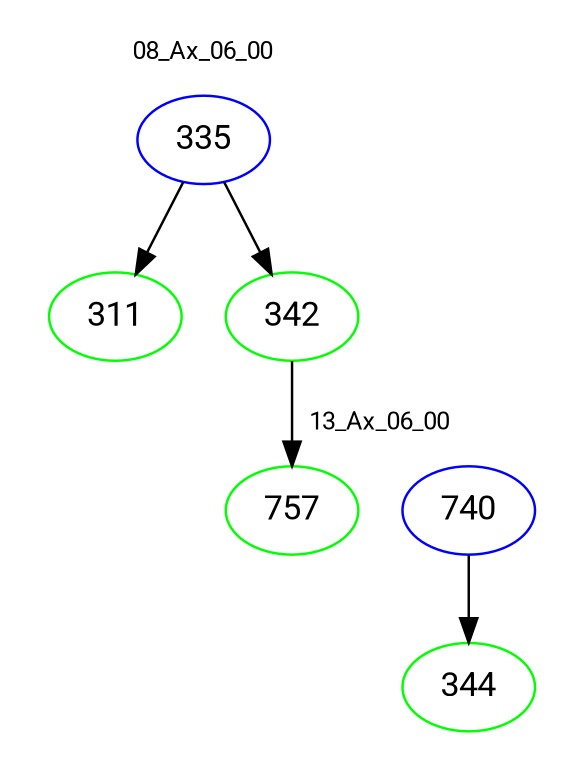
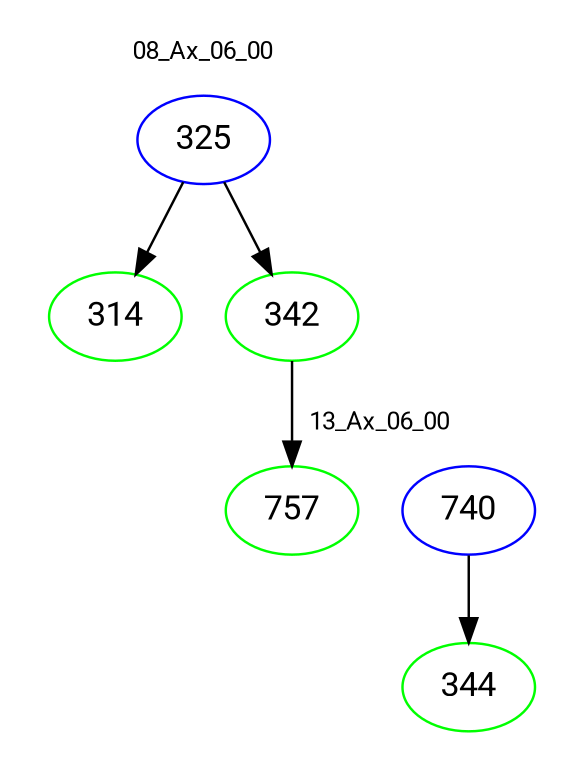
(204, 140) -> (204, 140)
(115, 317) -> (115, 317)
